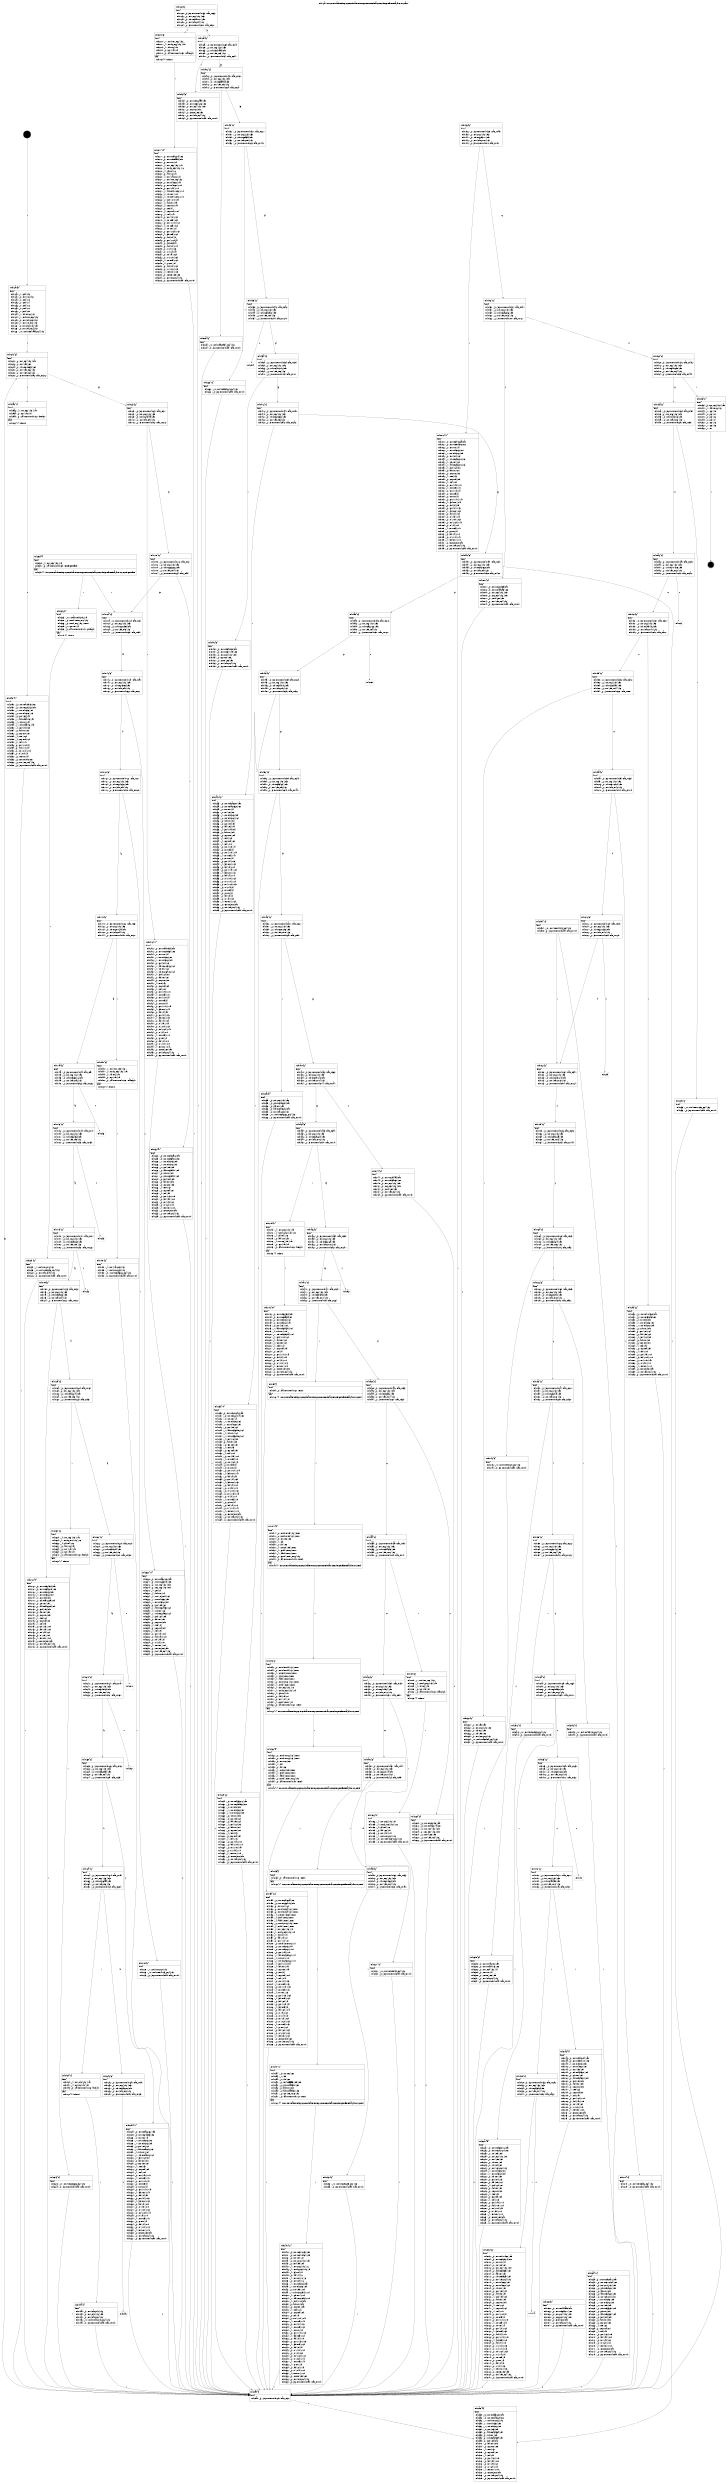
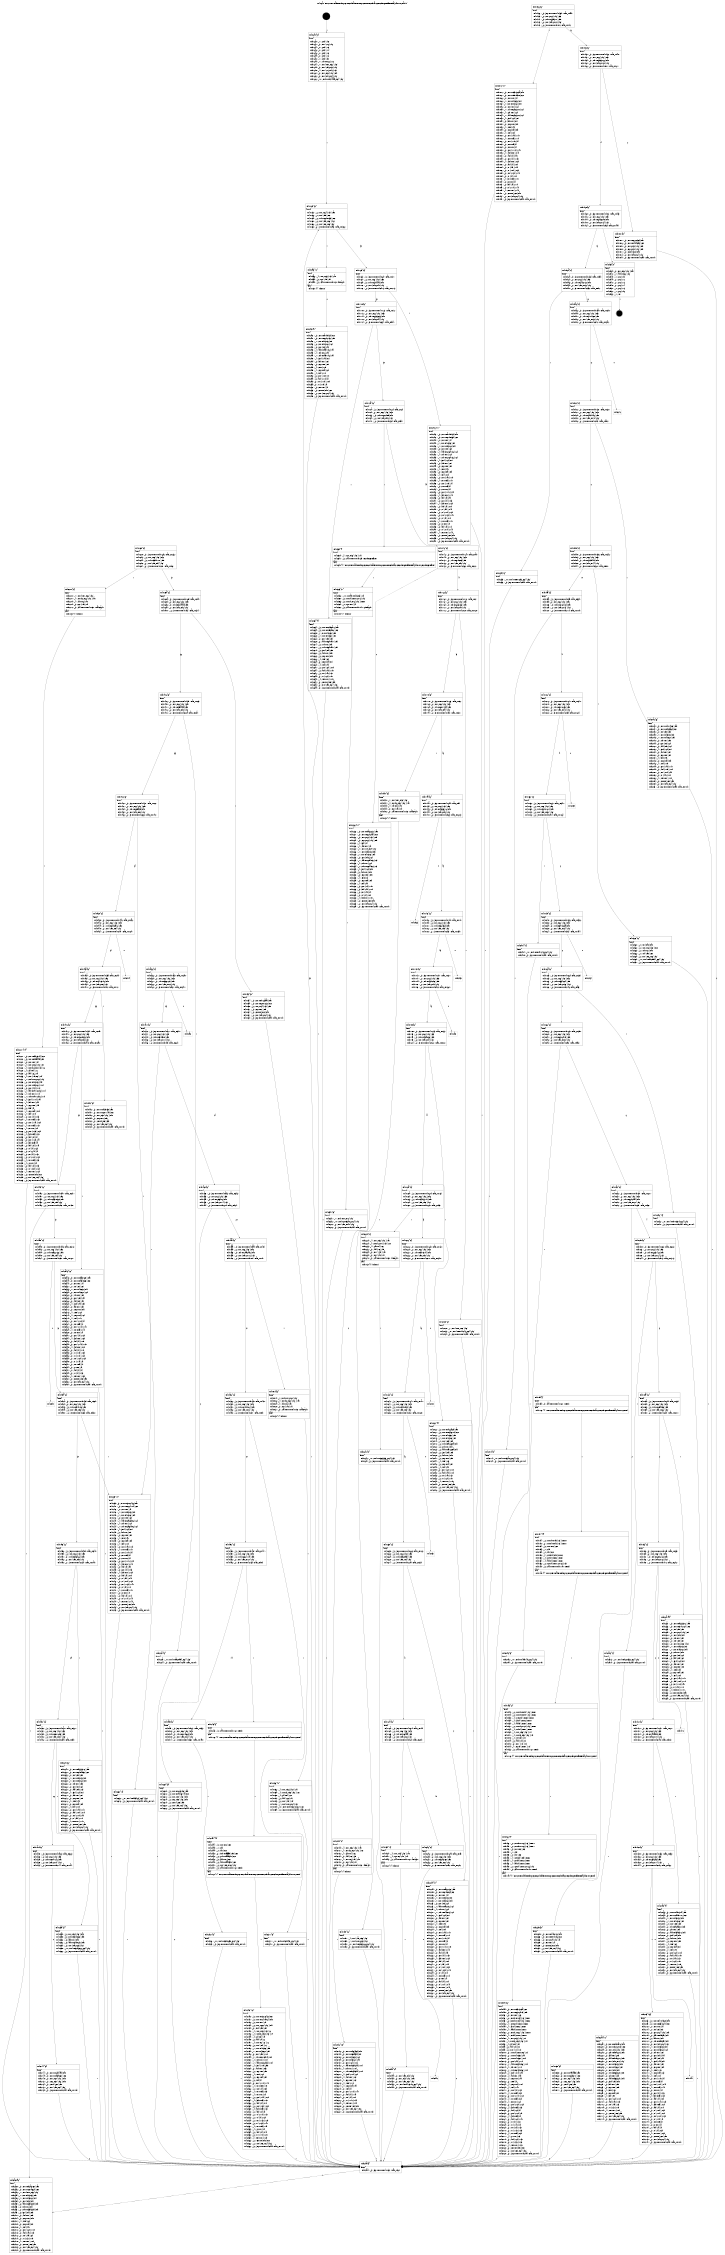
(103, 593) -> (384, 485)
none -> (588, 978)
(557, 998) -> (541, 880)
(316, 1134) -> none
(317, 1342) -> (151, 1270)
